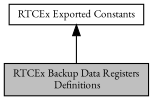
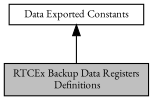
(76, 15) -> (76, 15)
